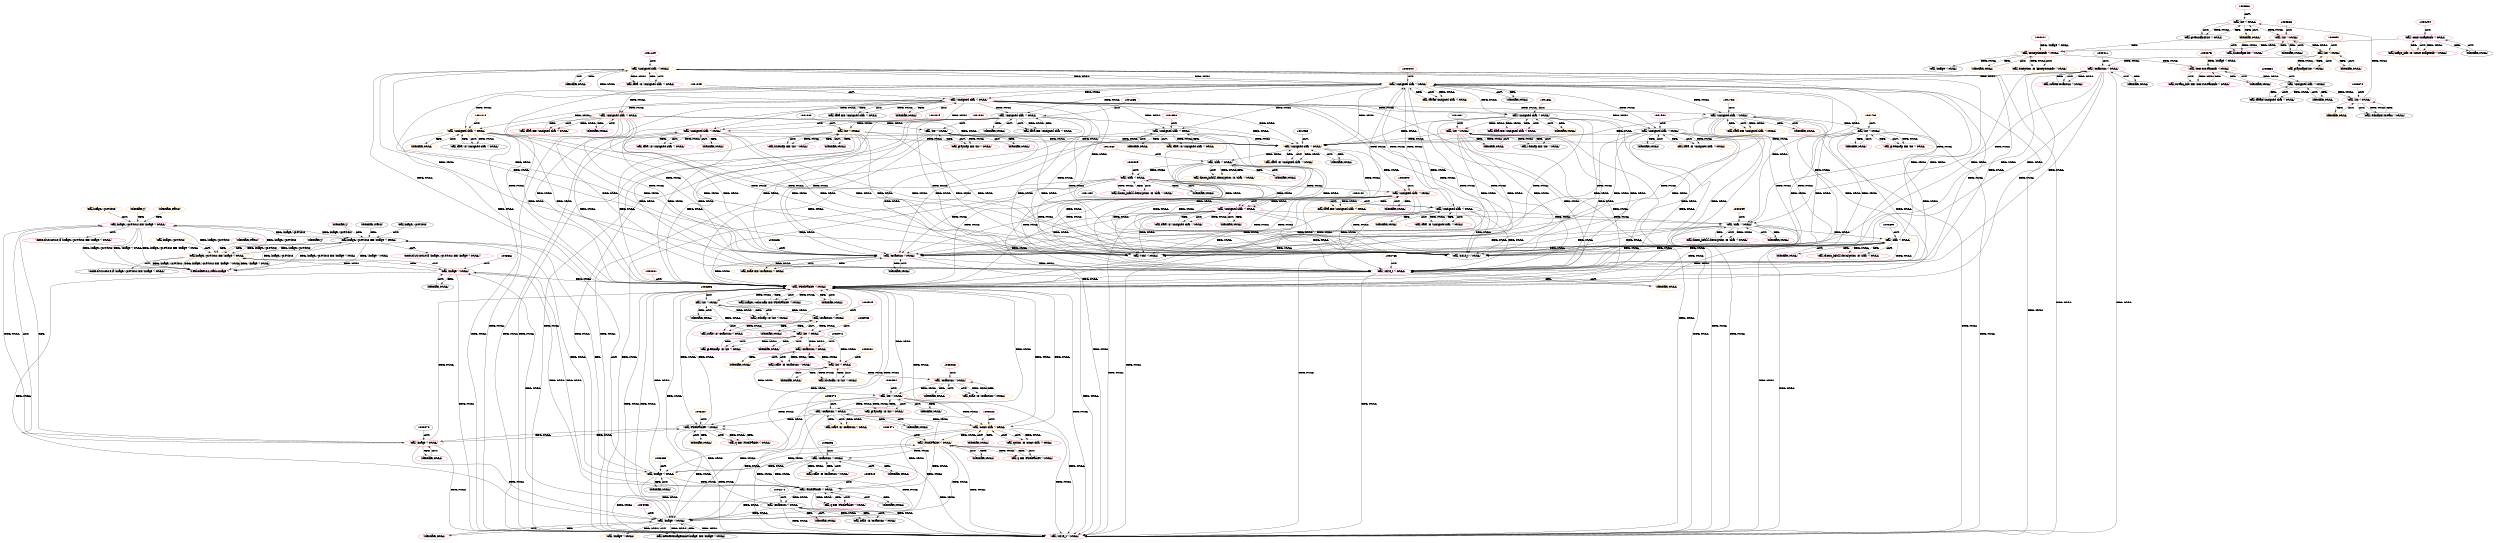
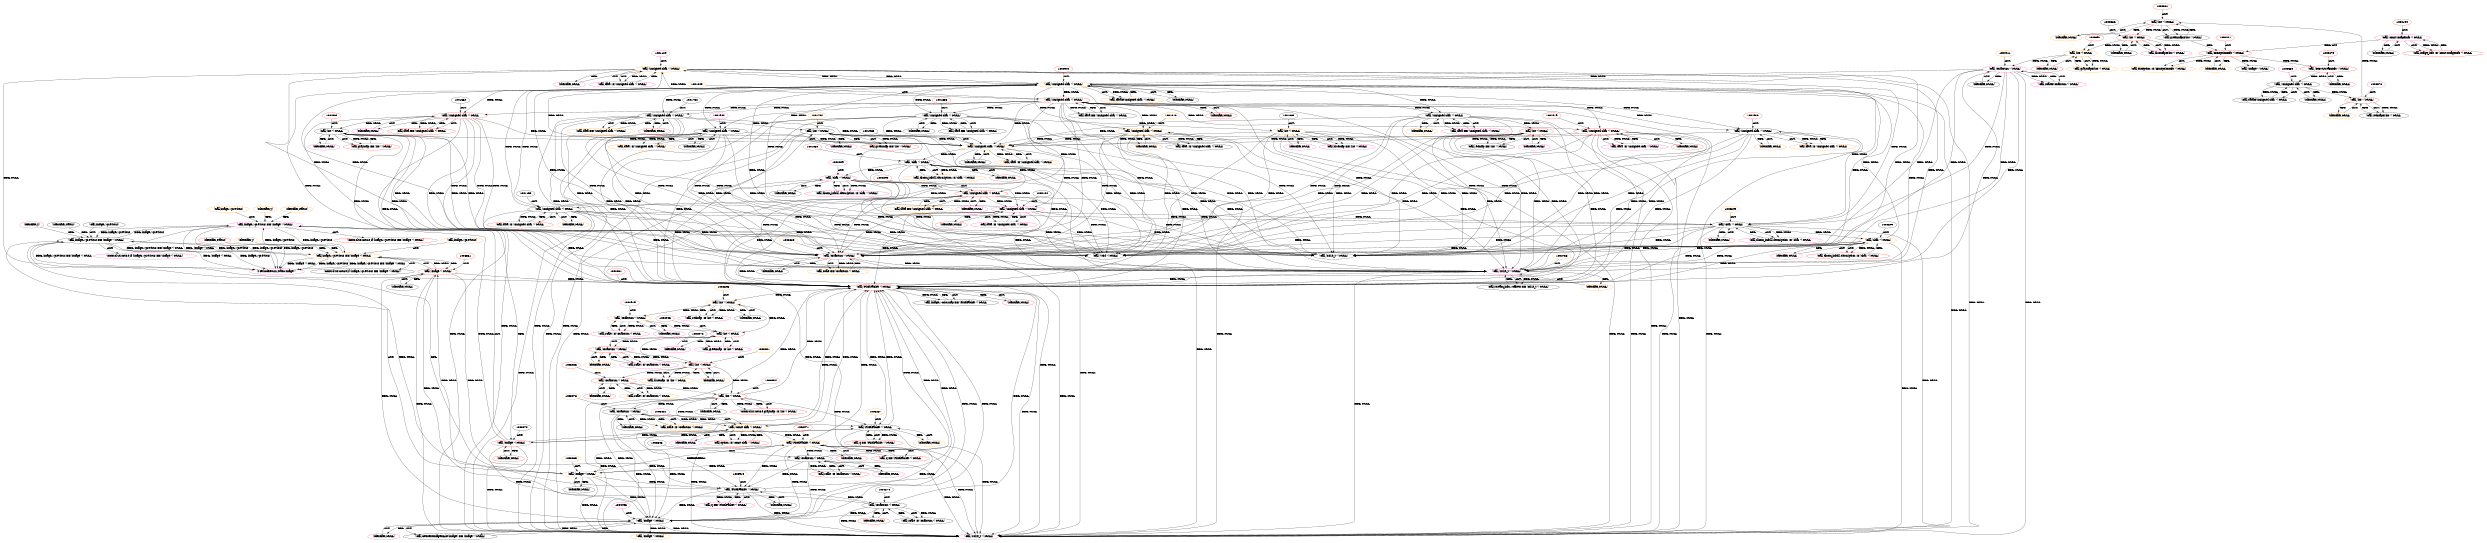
(2286, 22) -> (2110, 22)
(2054, 46) -> (2229, 46)
(2268, 46) -> (2331, 46)
(2103, 53) -> (2005, 53)
(2221, 61) -> (2332, 61)
(2199, 85) -> none
none -> (460, 100)
(1546, 100) -> none
(1729, 100) -> (692, 100)
(1457, 116) -> none
(2384, 116) -> (2384, 116)
none -> (1518, 287)
(884, 412) -> (768, 412)
(1005, 435) -> (760, 435)
